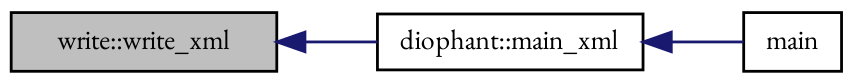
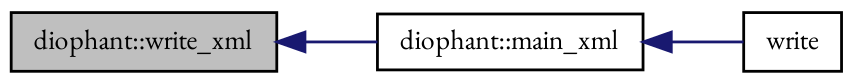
(144, 42) -> (144, 42)
(793, 42) -> (793, 42)
